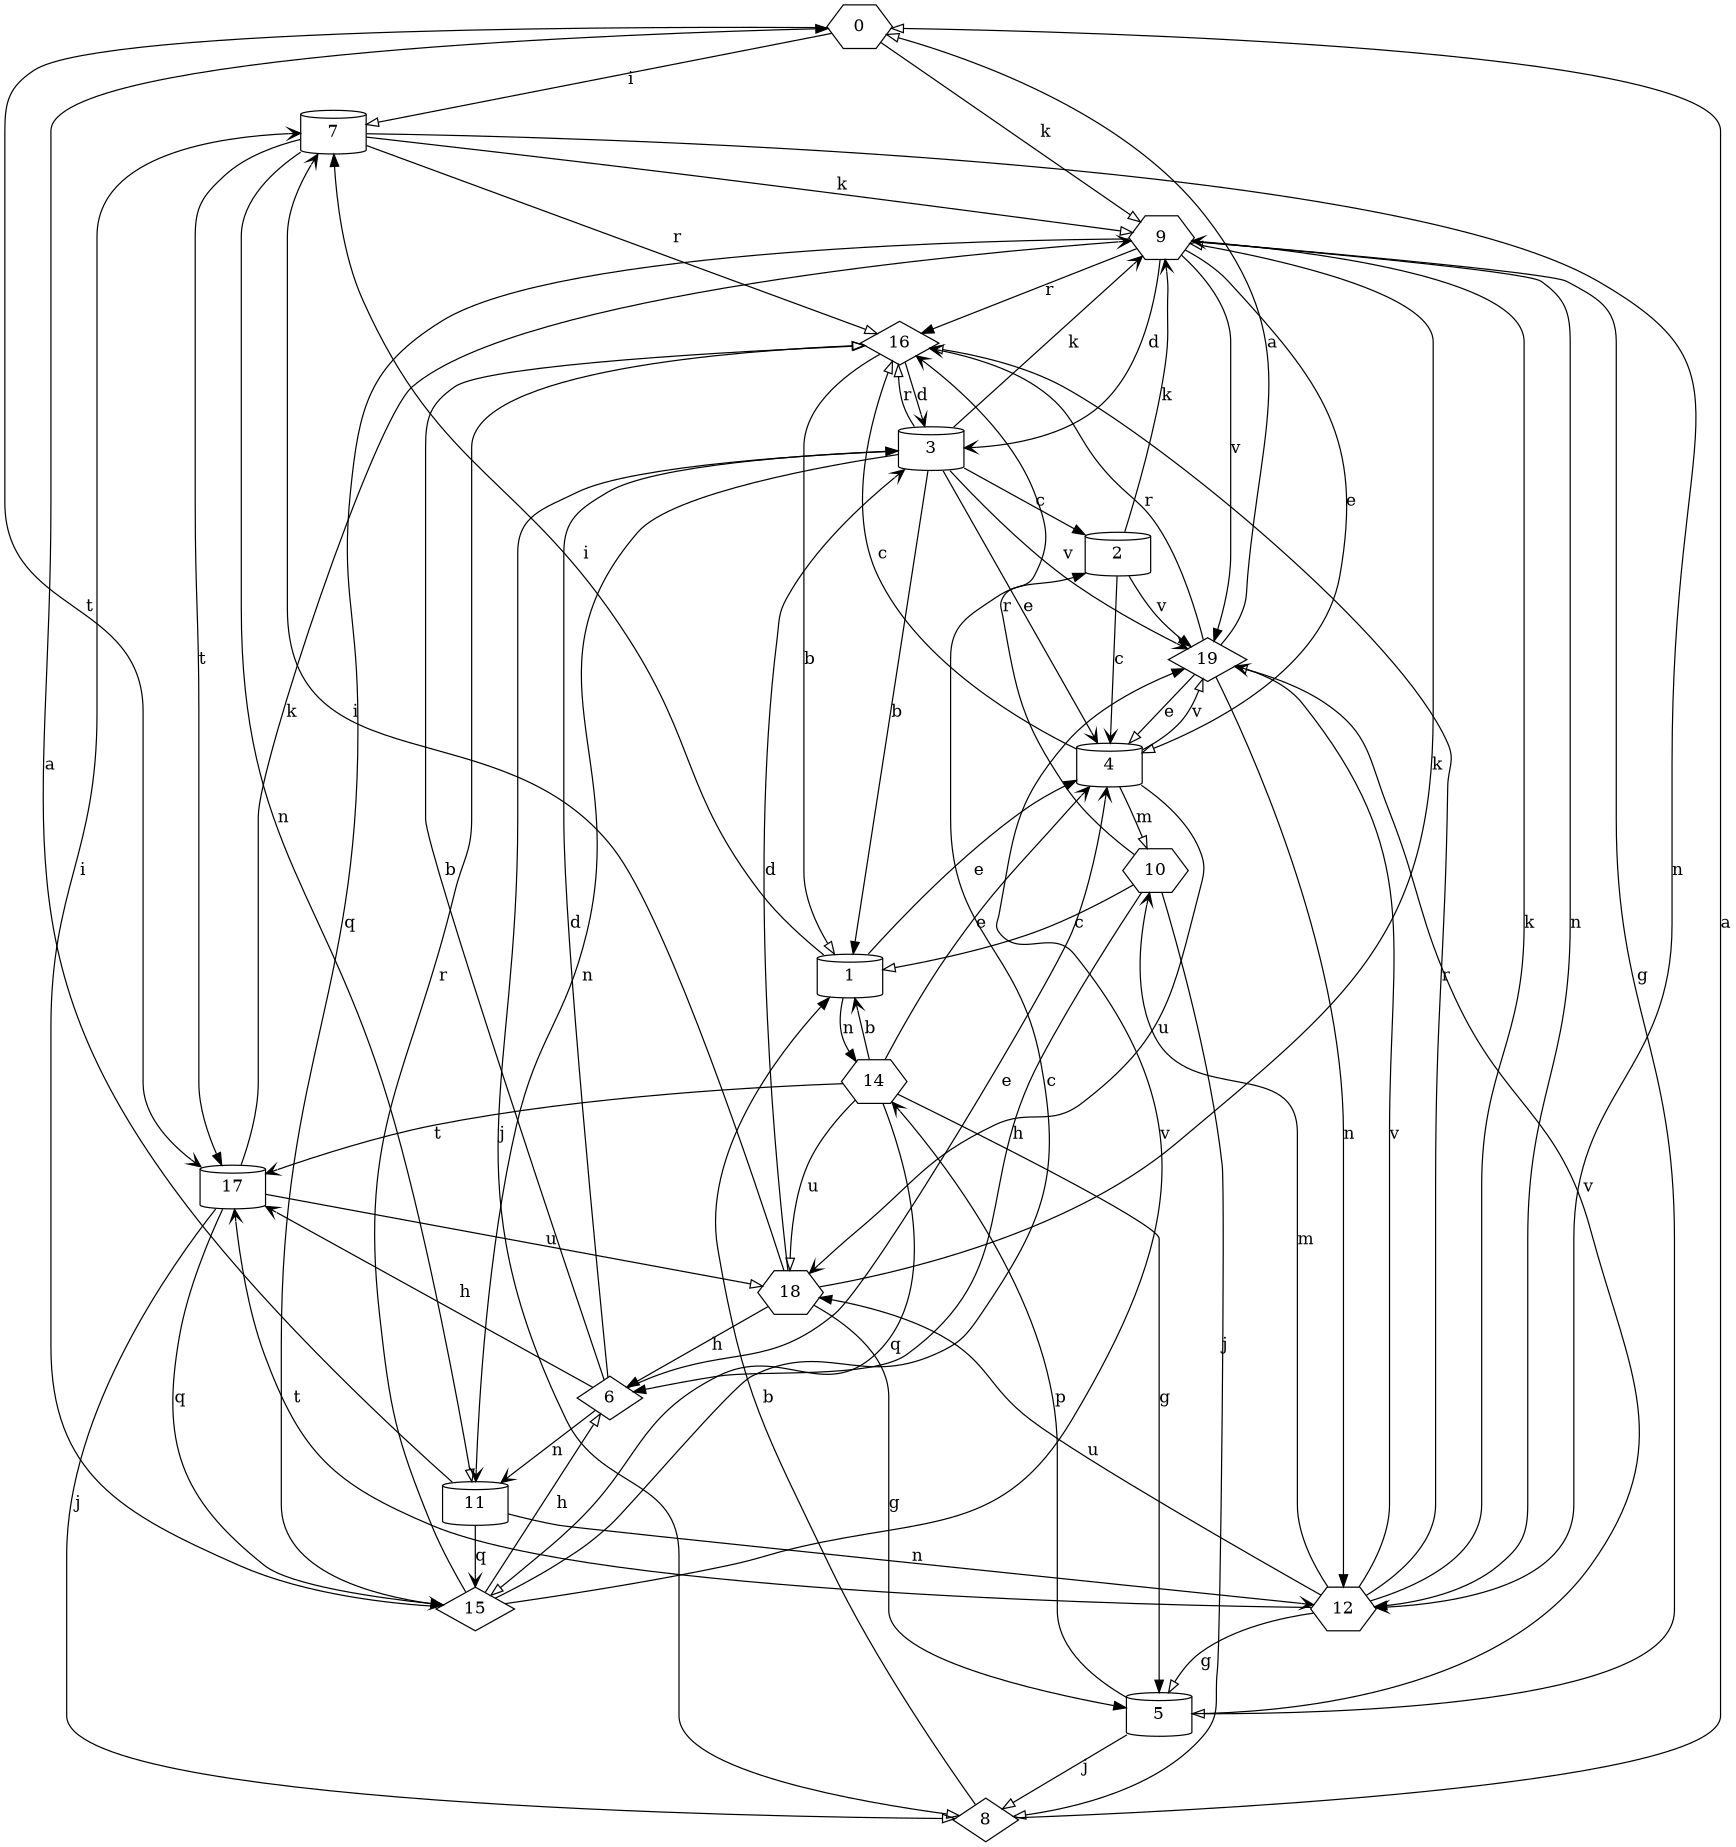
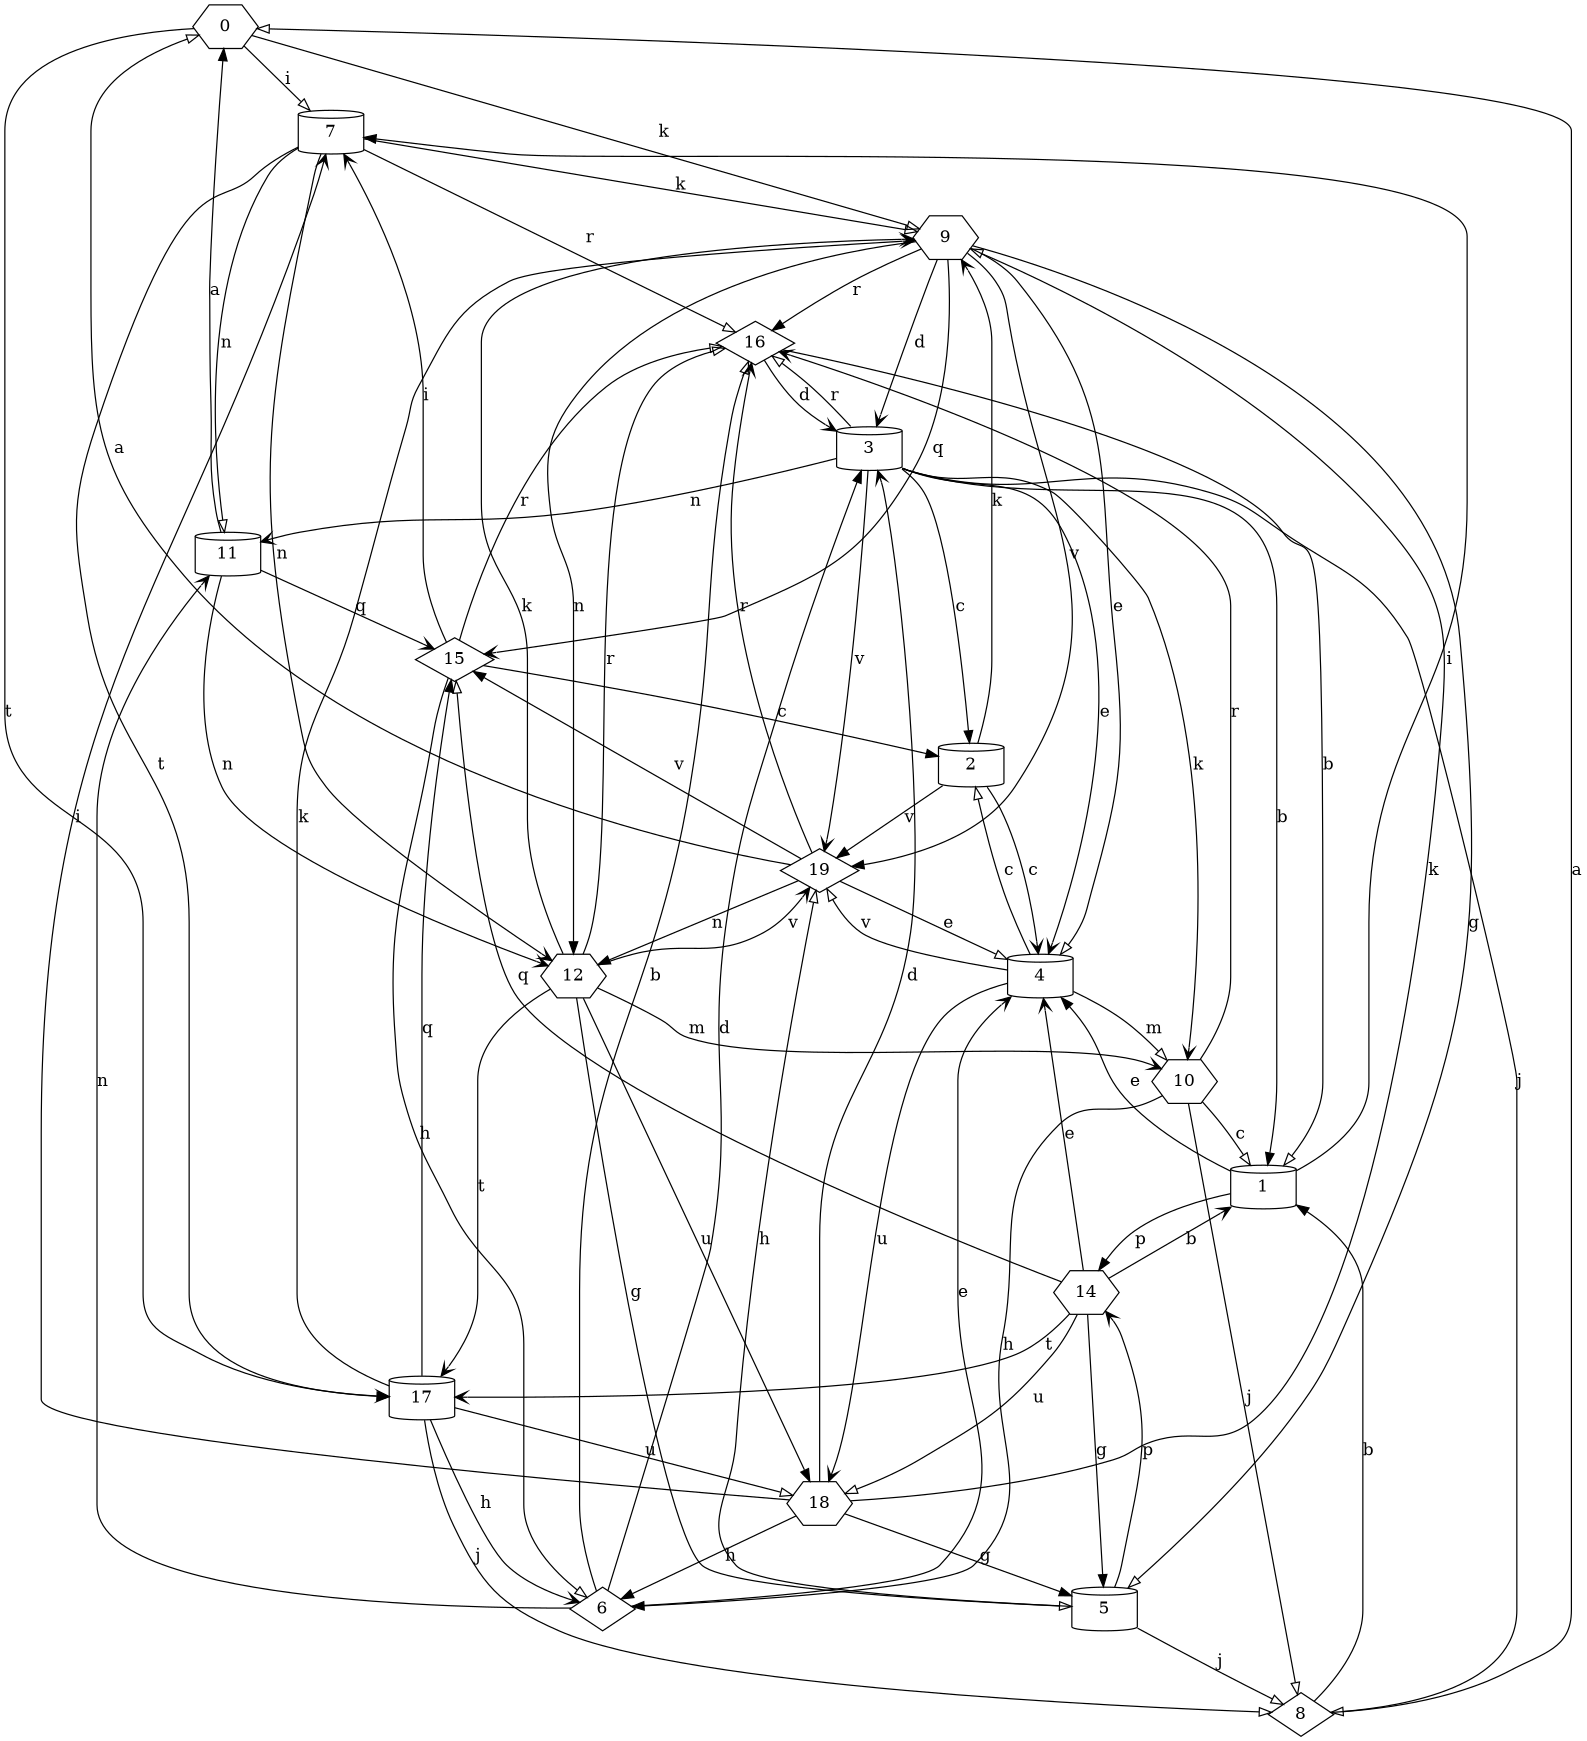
(1043, 346) -> (1173, 673)
(893, 602) -> (999, 878)
(849, 1029) -> (1141, 1240)
(1589, 1187) -> (765, 1240)
(1140, 1281) -> (642, 768)
(427, 1296) -> (480, 1526)
